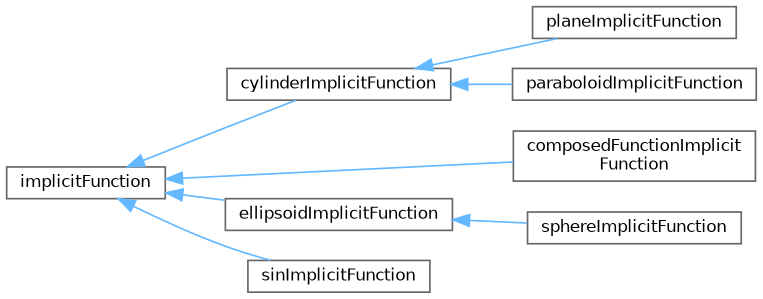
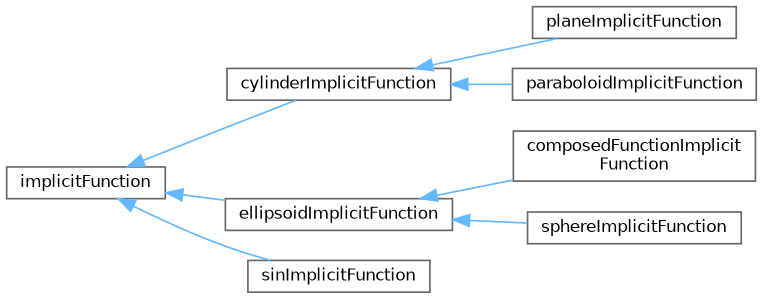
(348, 170) -> (475, 188)
